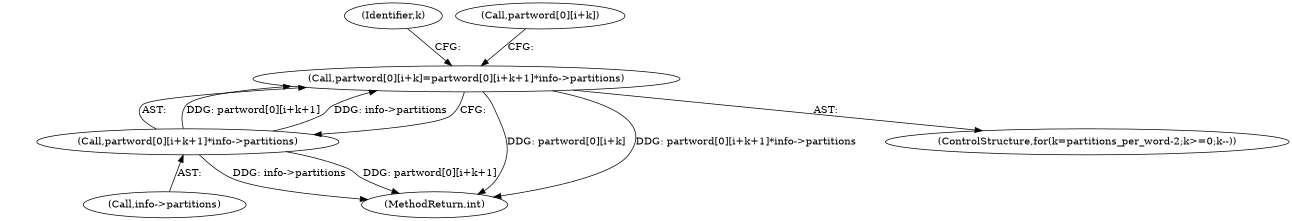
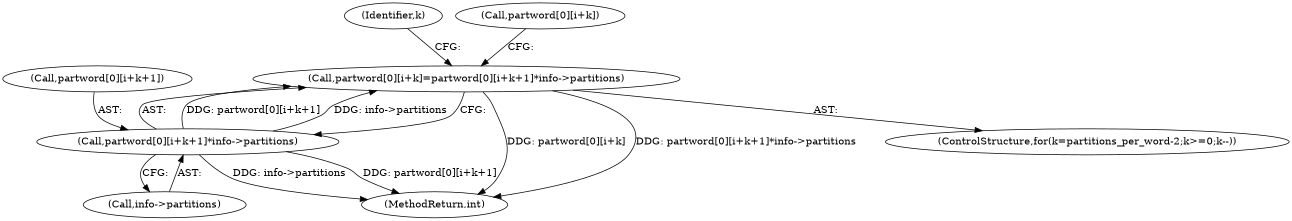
none -> (97, 79)
none -> (142, 168)
